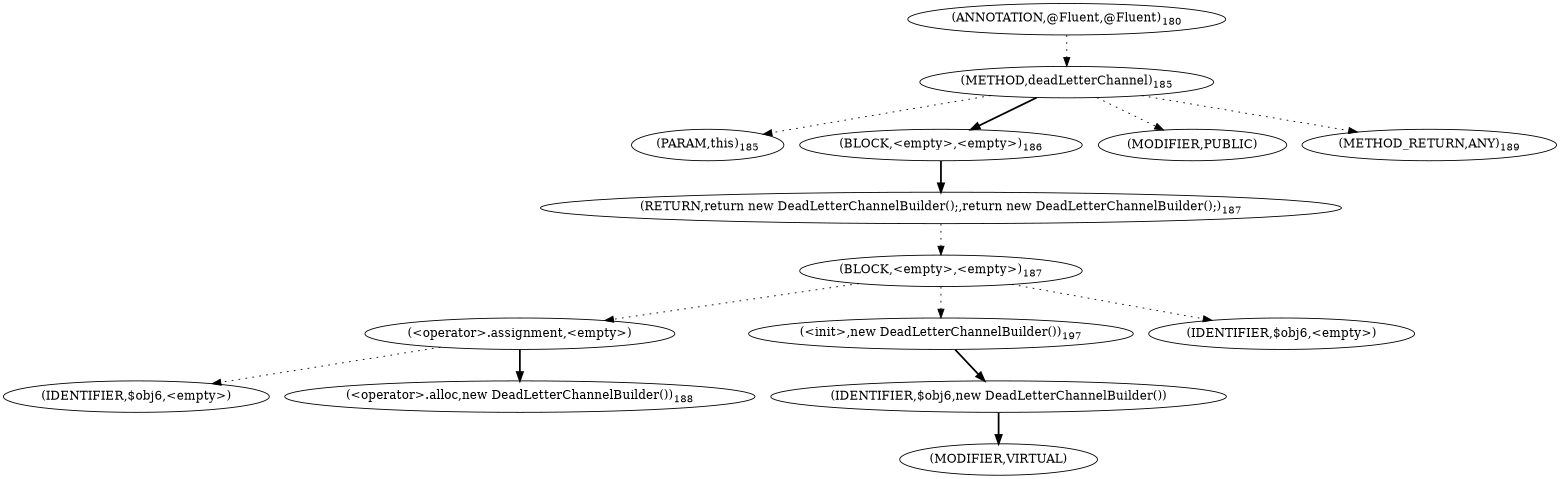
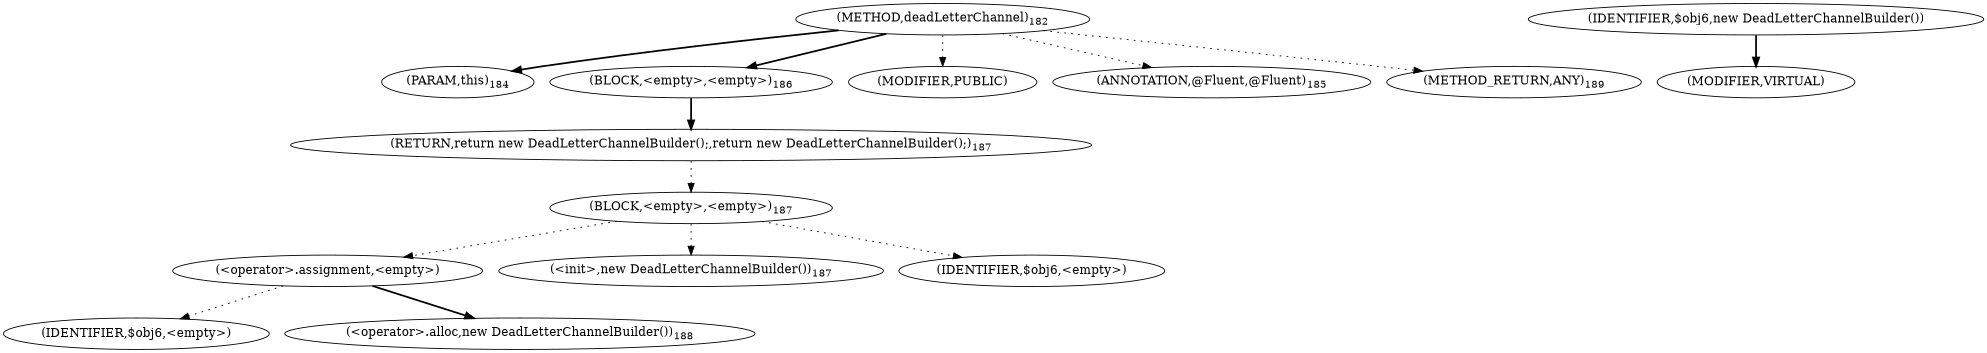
(1172, 18) -> (1317, 81)
(1067, 46) -> (1073, 50)
(1163, 81) -> (1039, 18)
(881, 114) -> (680, 48)
(749, 144) -> (499, 81)
(1072, 332) -> (822, 270)
(967, 362) -> none
